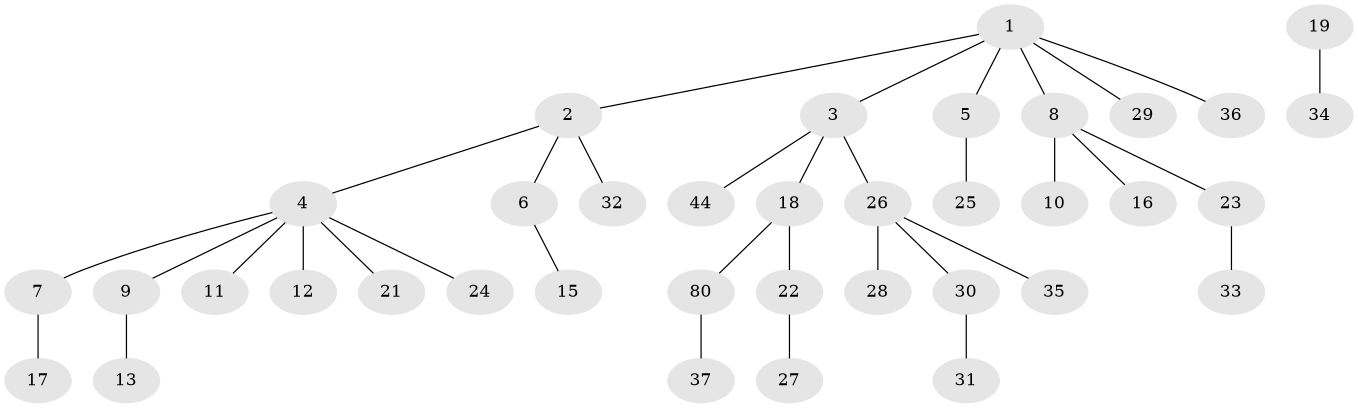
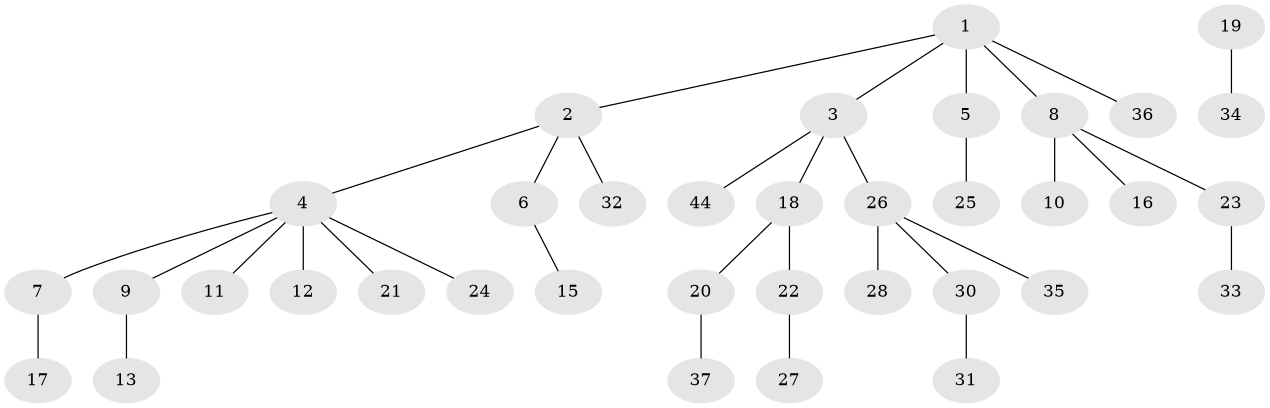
(1143, 115) -> none
(701, 292) -> (701, 292)
